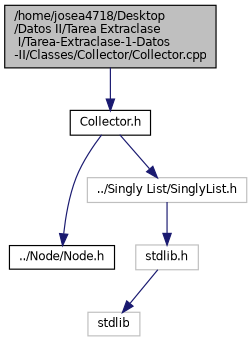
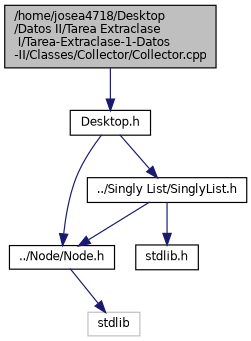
(110, 123) -> (110, 123)
(167, 190) -> (167, 190)
none -> (119, 221)
(167, 257) -> (167, 257)
(144, 287) -> (84, 286)
